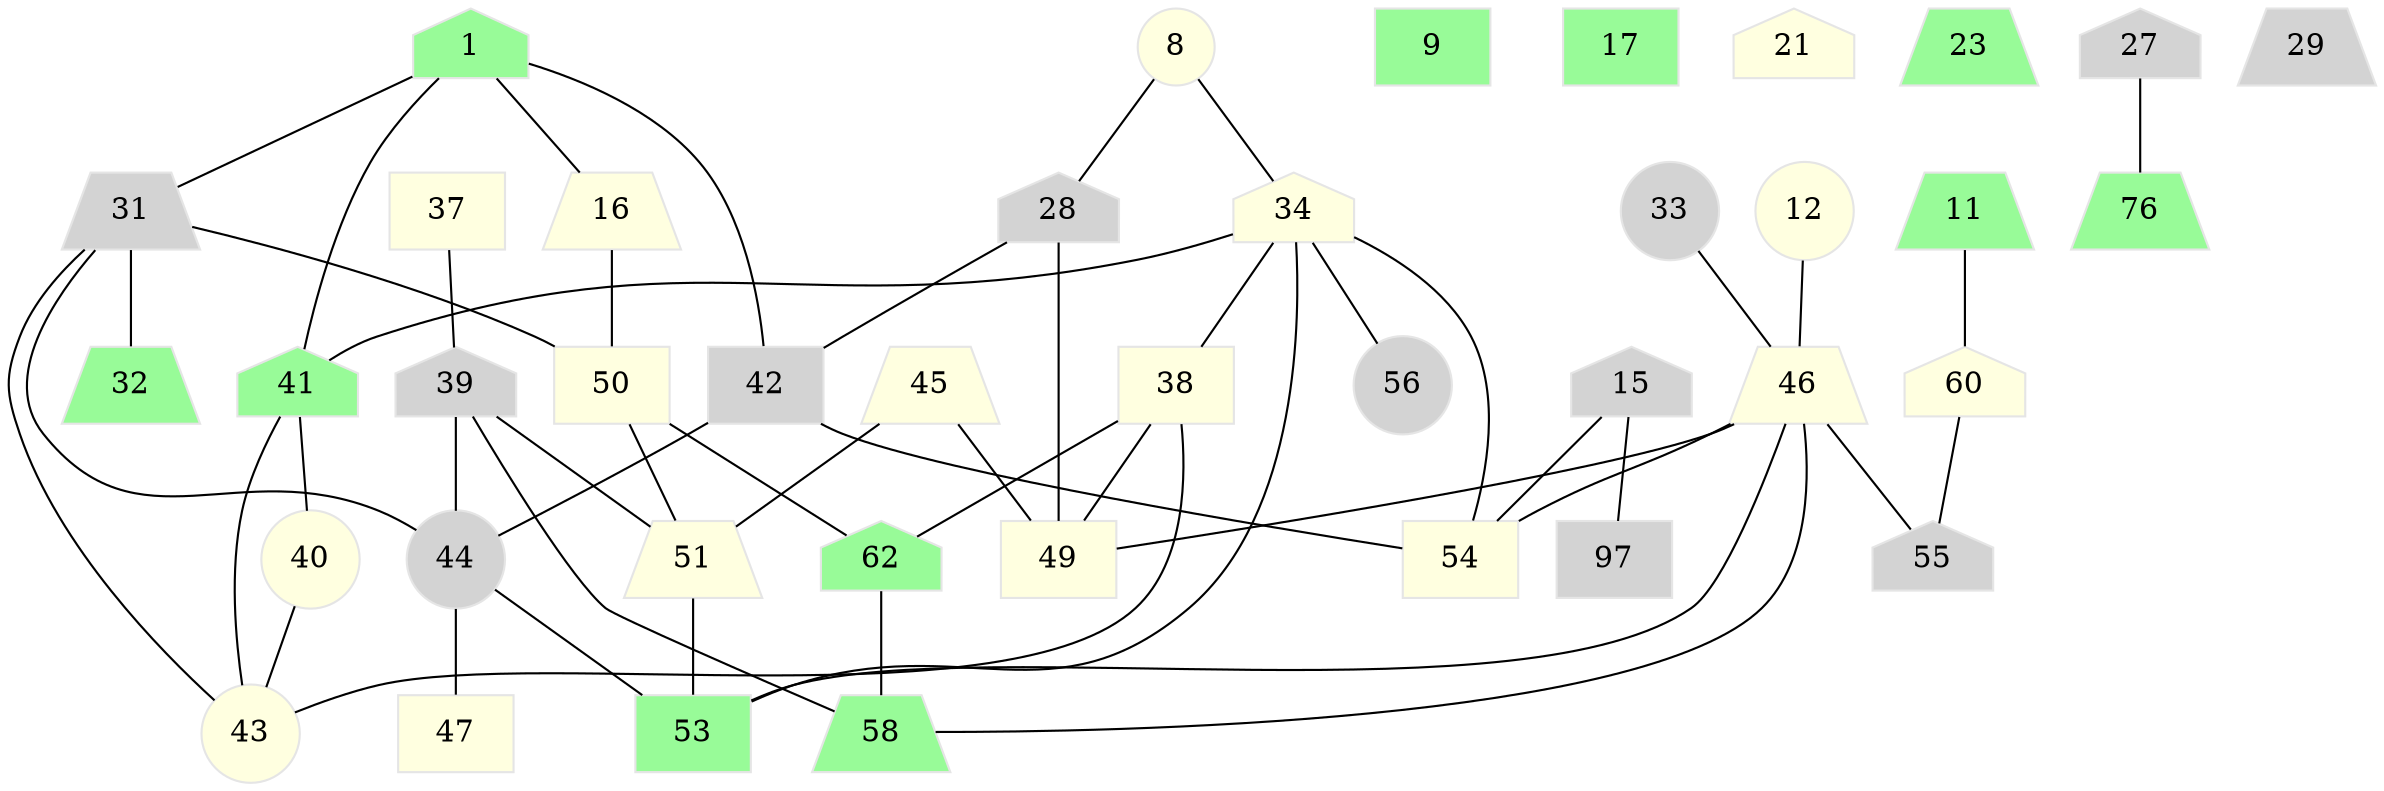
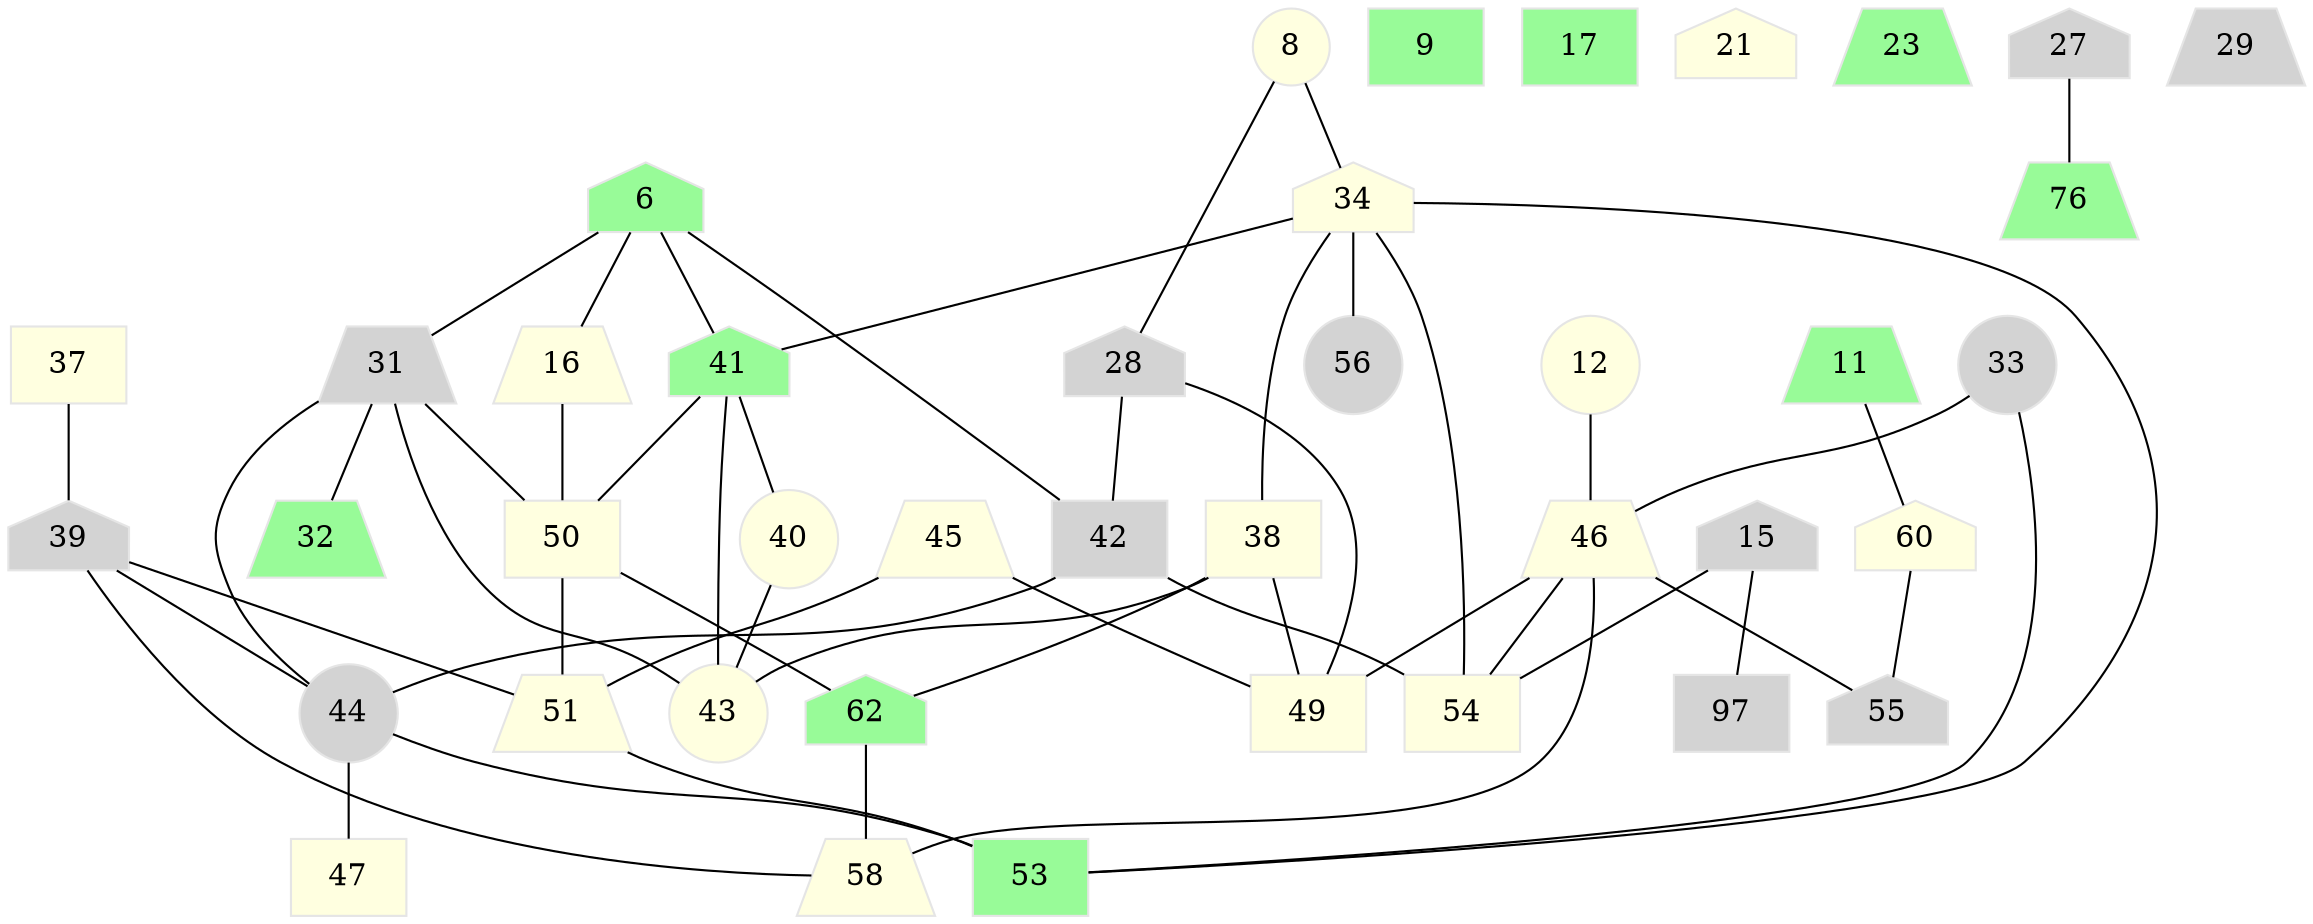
(471, 47) -> (646, 201)
none -> (649, 449)
(1328, 669) -> (1930, 779)
(881, 734) -> (866, 877)
